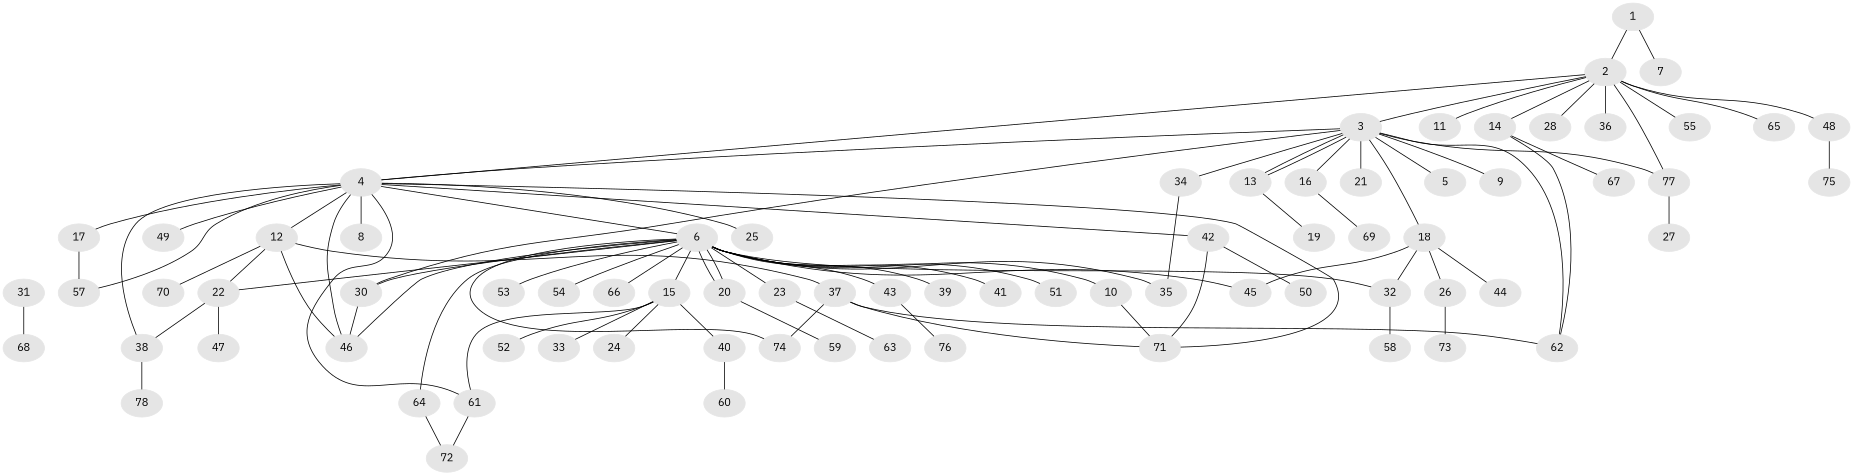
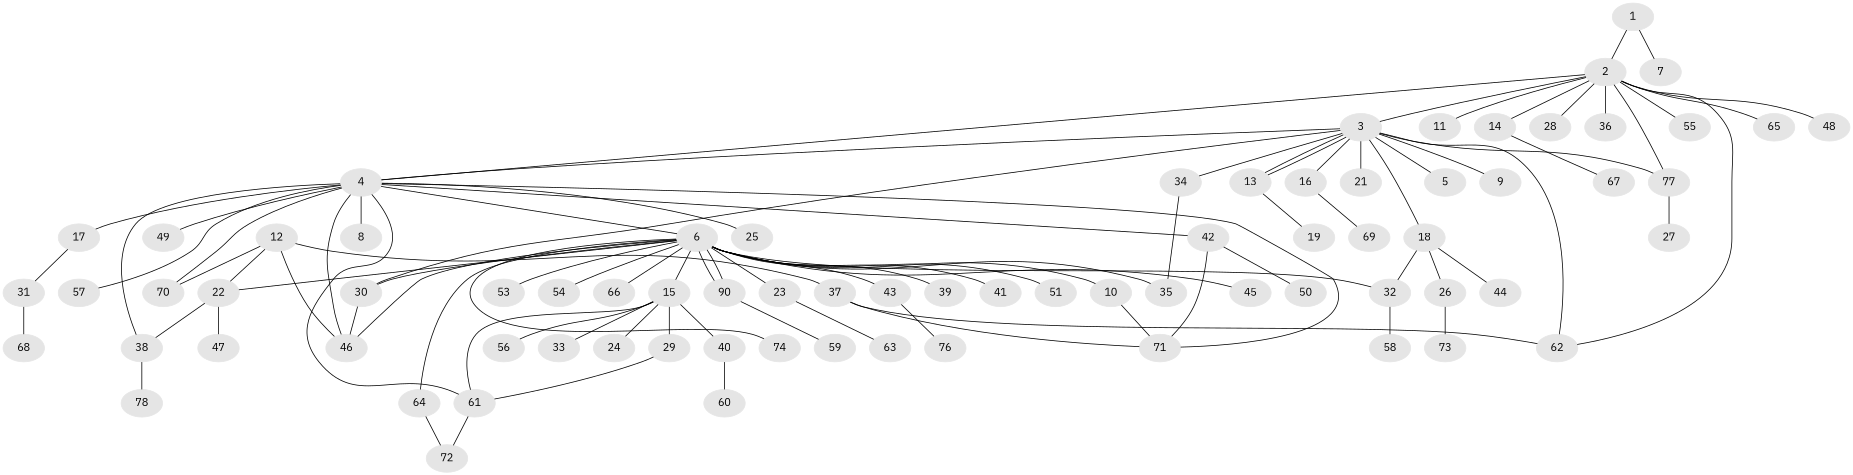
(1829, 182) -> none
(319, 210) -> (252, 222)
(1569, 224) -> (1732, 223)
(79, 265) -> (51, 265)
(1337, 265) -> none
(724, 293) -> (724, 293)
(807, 320) -> none
(504, 348) -> (504, 348)
none -> (669, 348)
